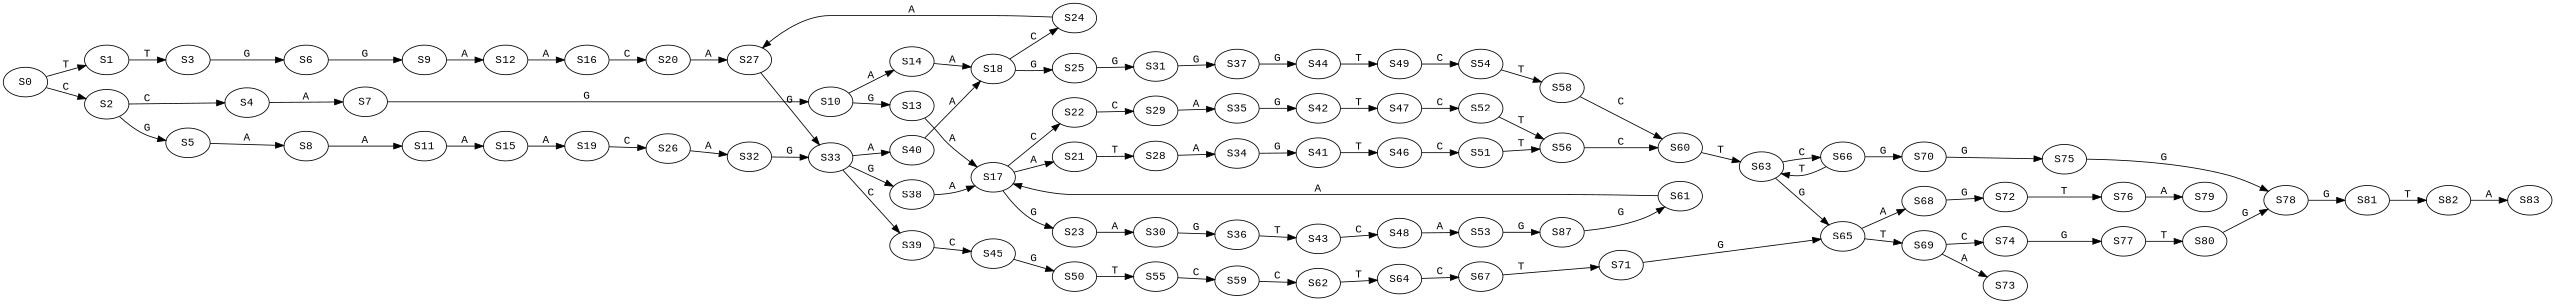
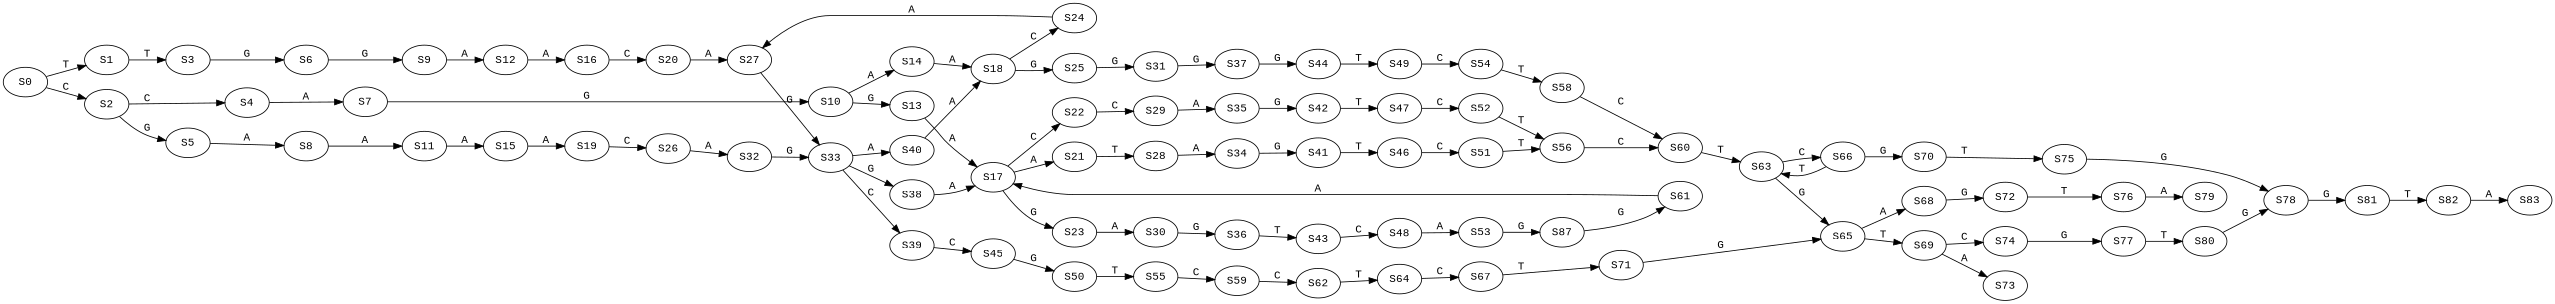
(1965, 151) -> (1965, 151)
